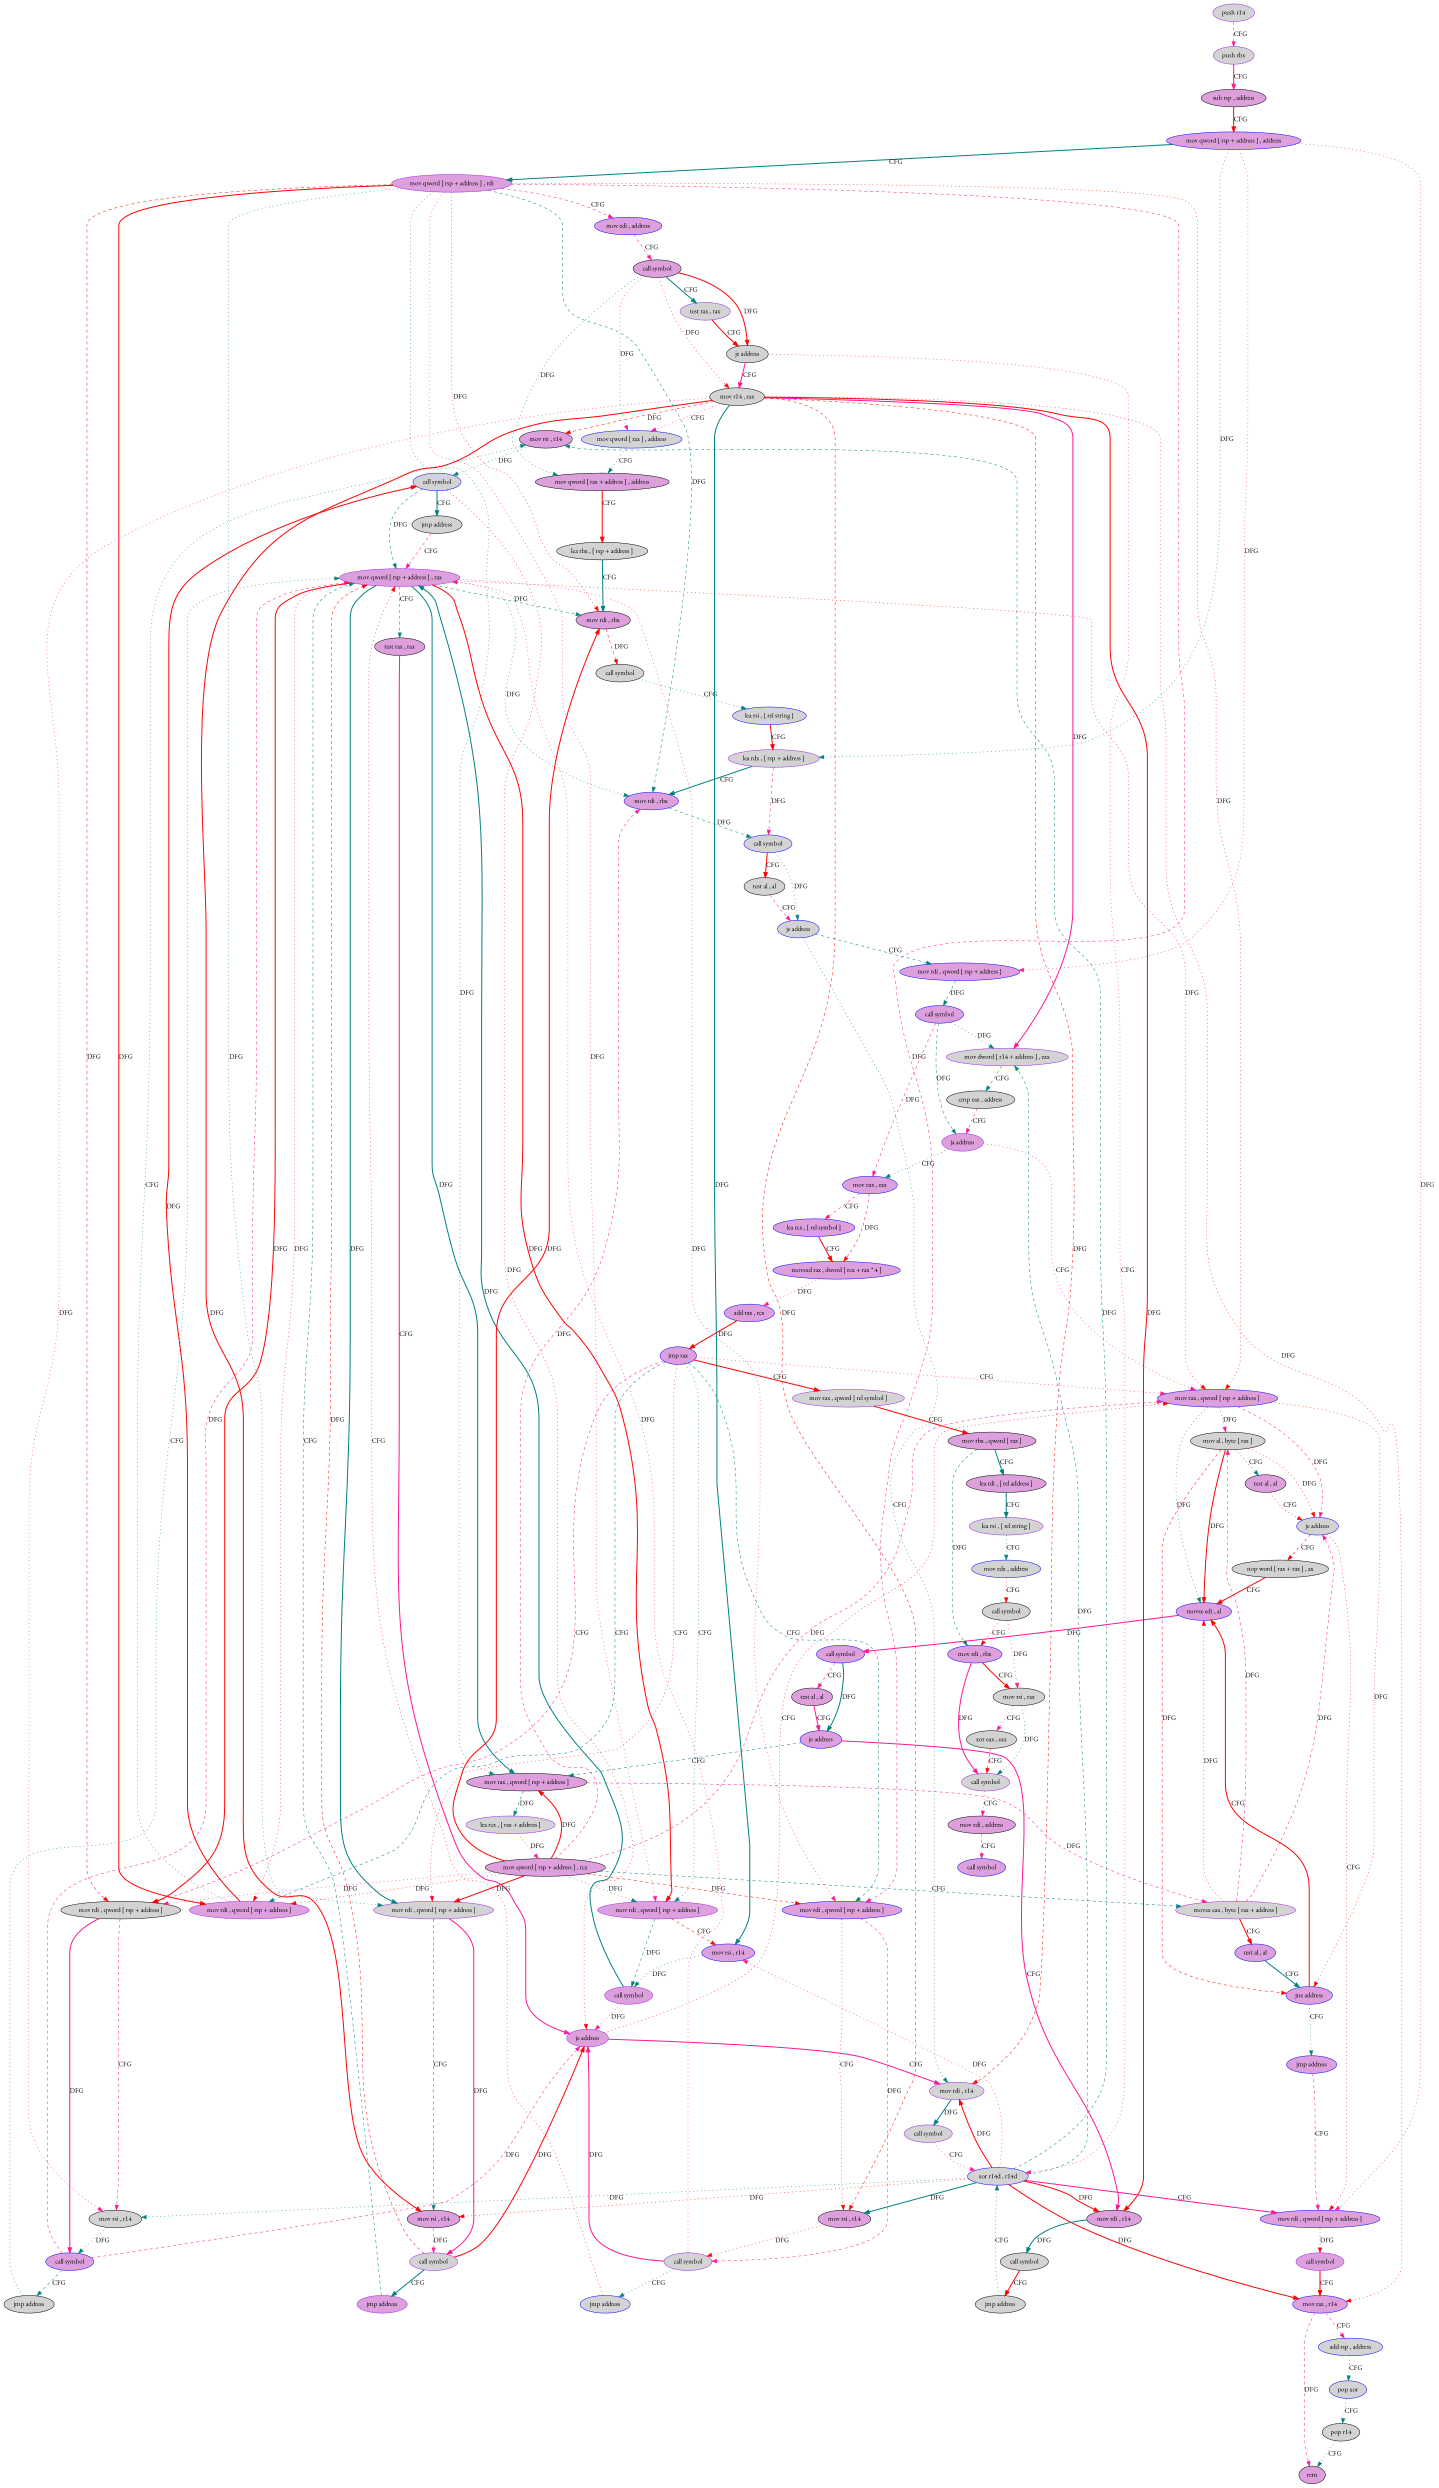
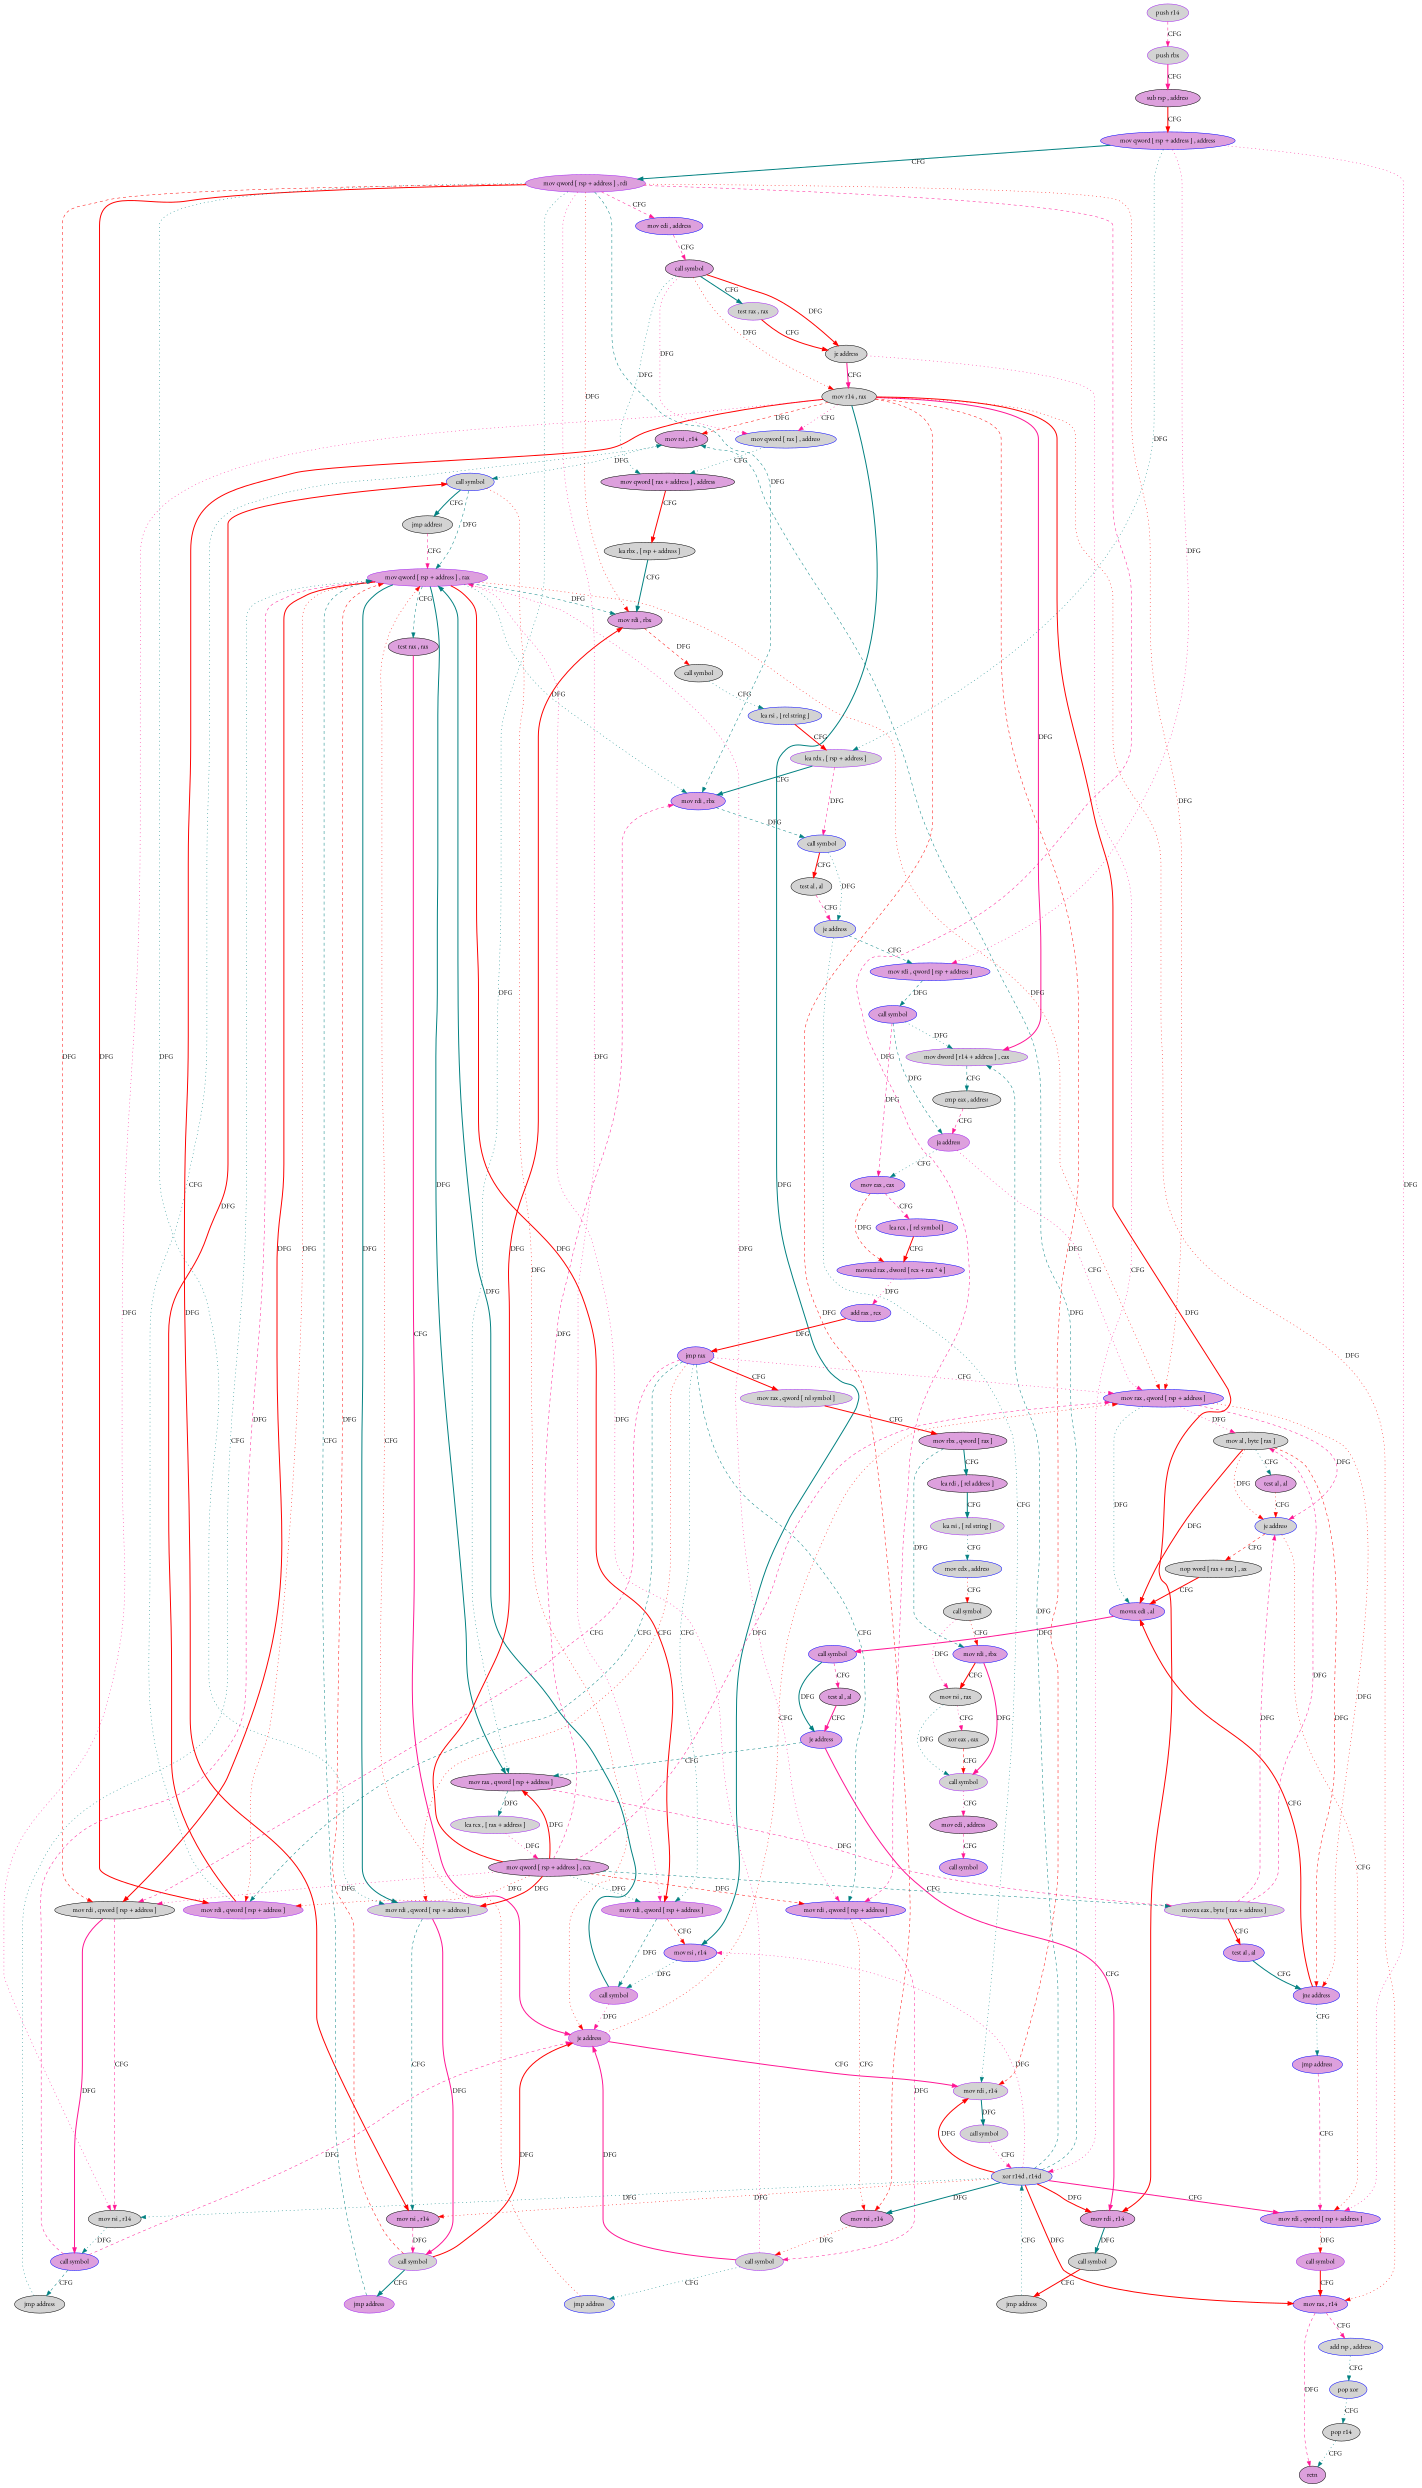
(1204, 1767) -> none
